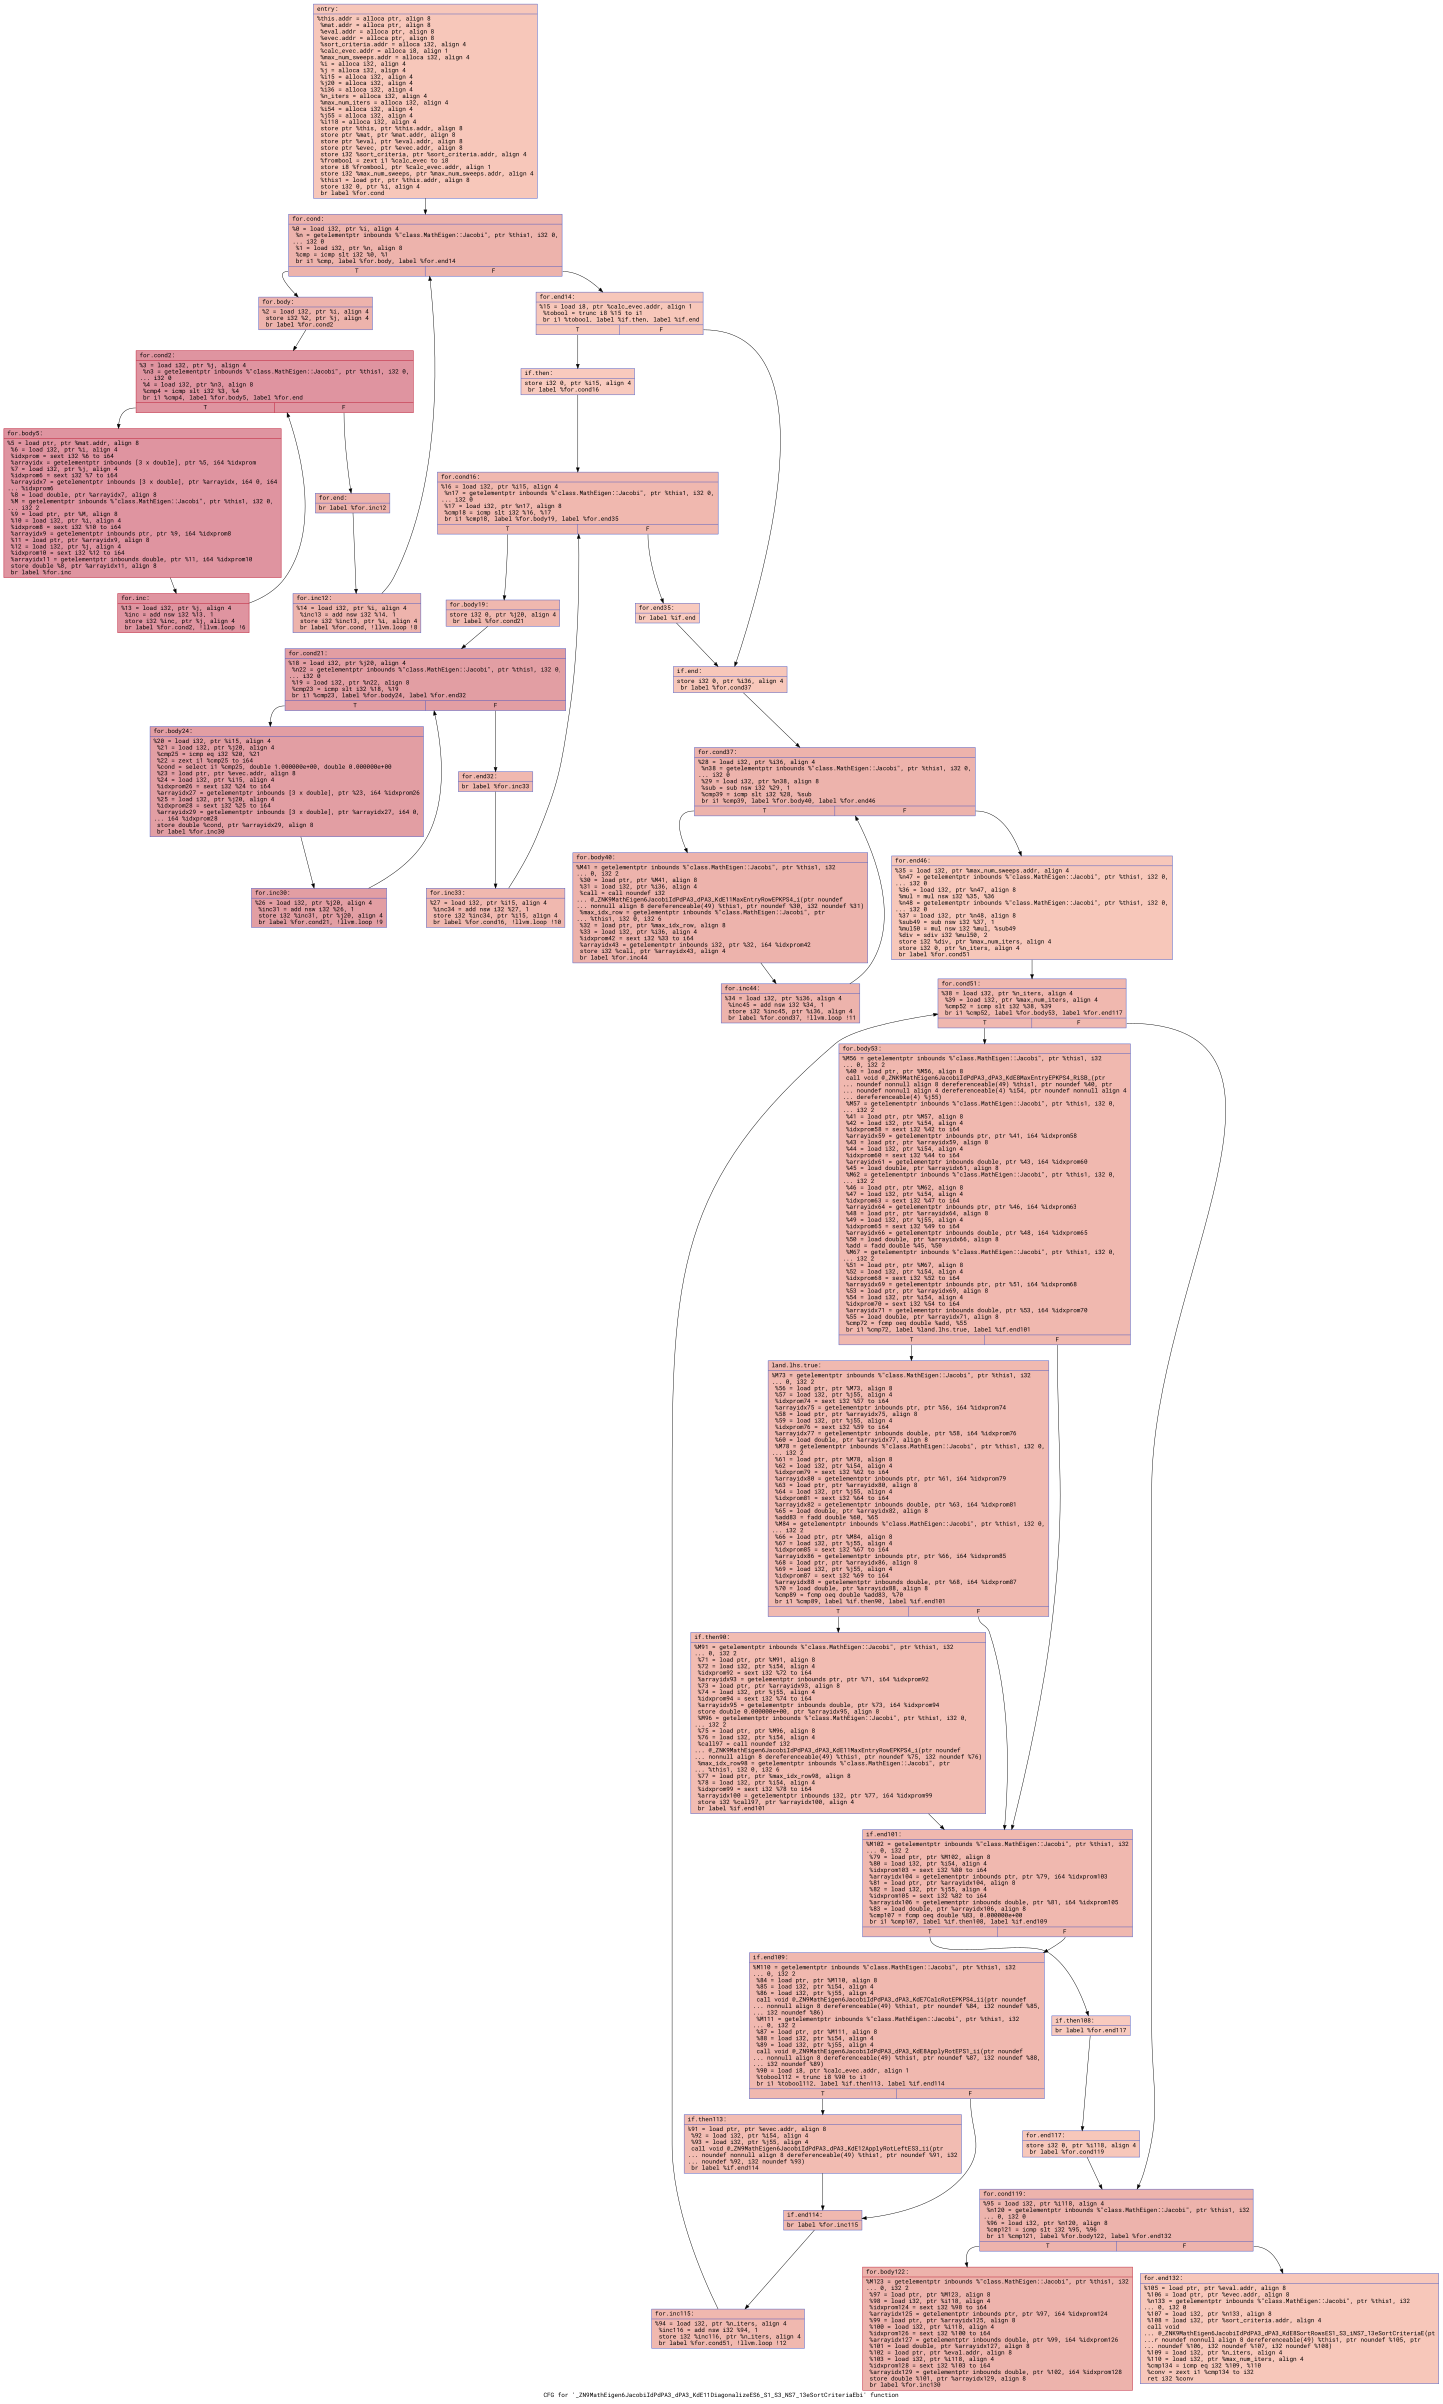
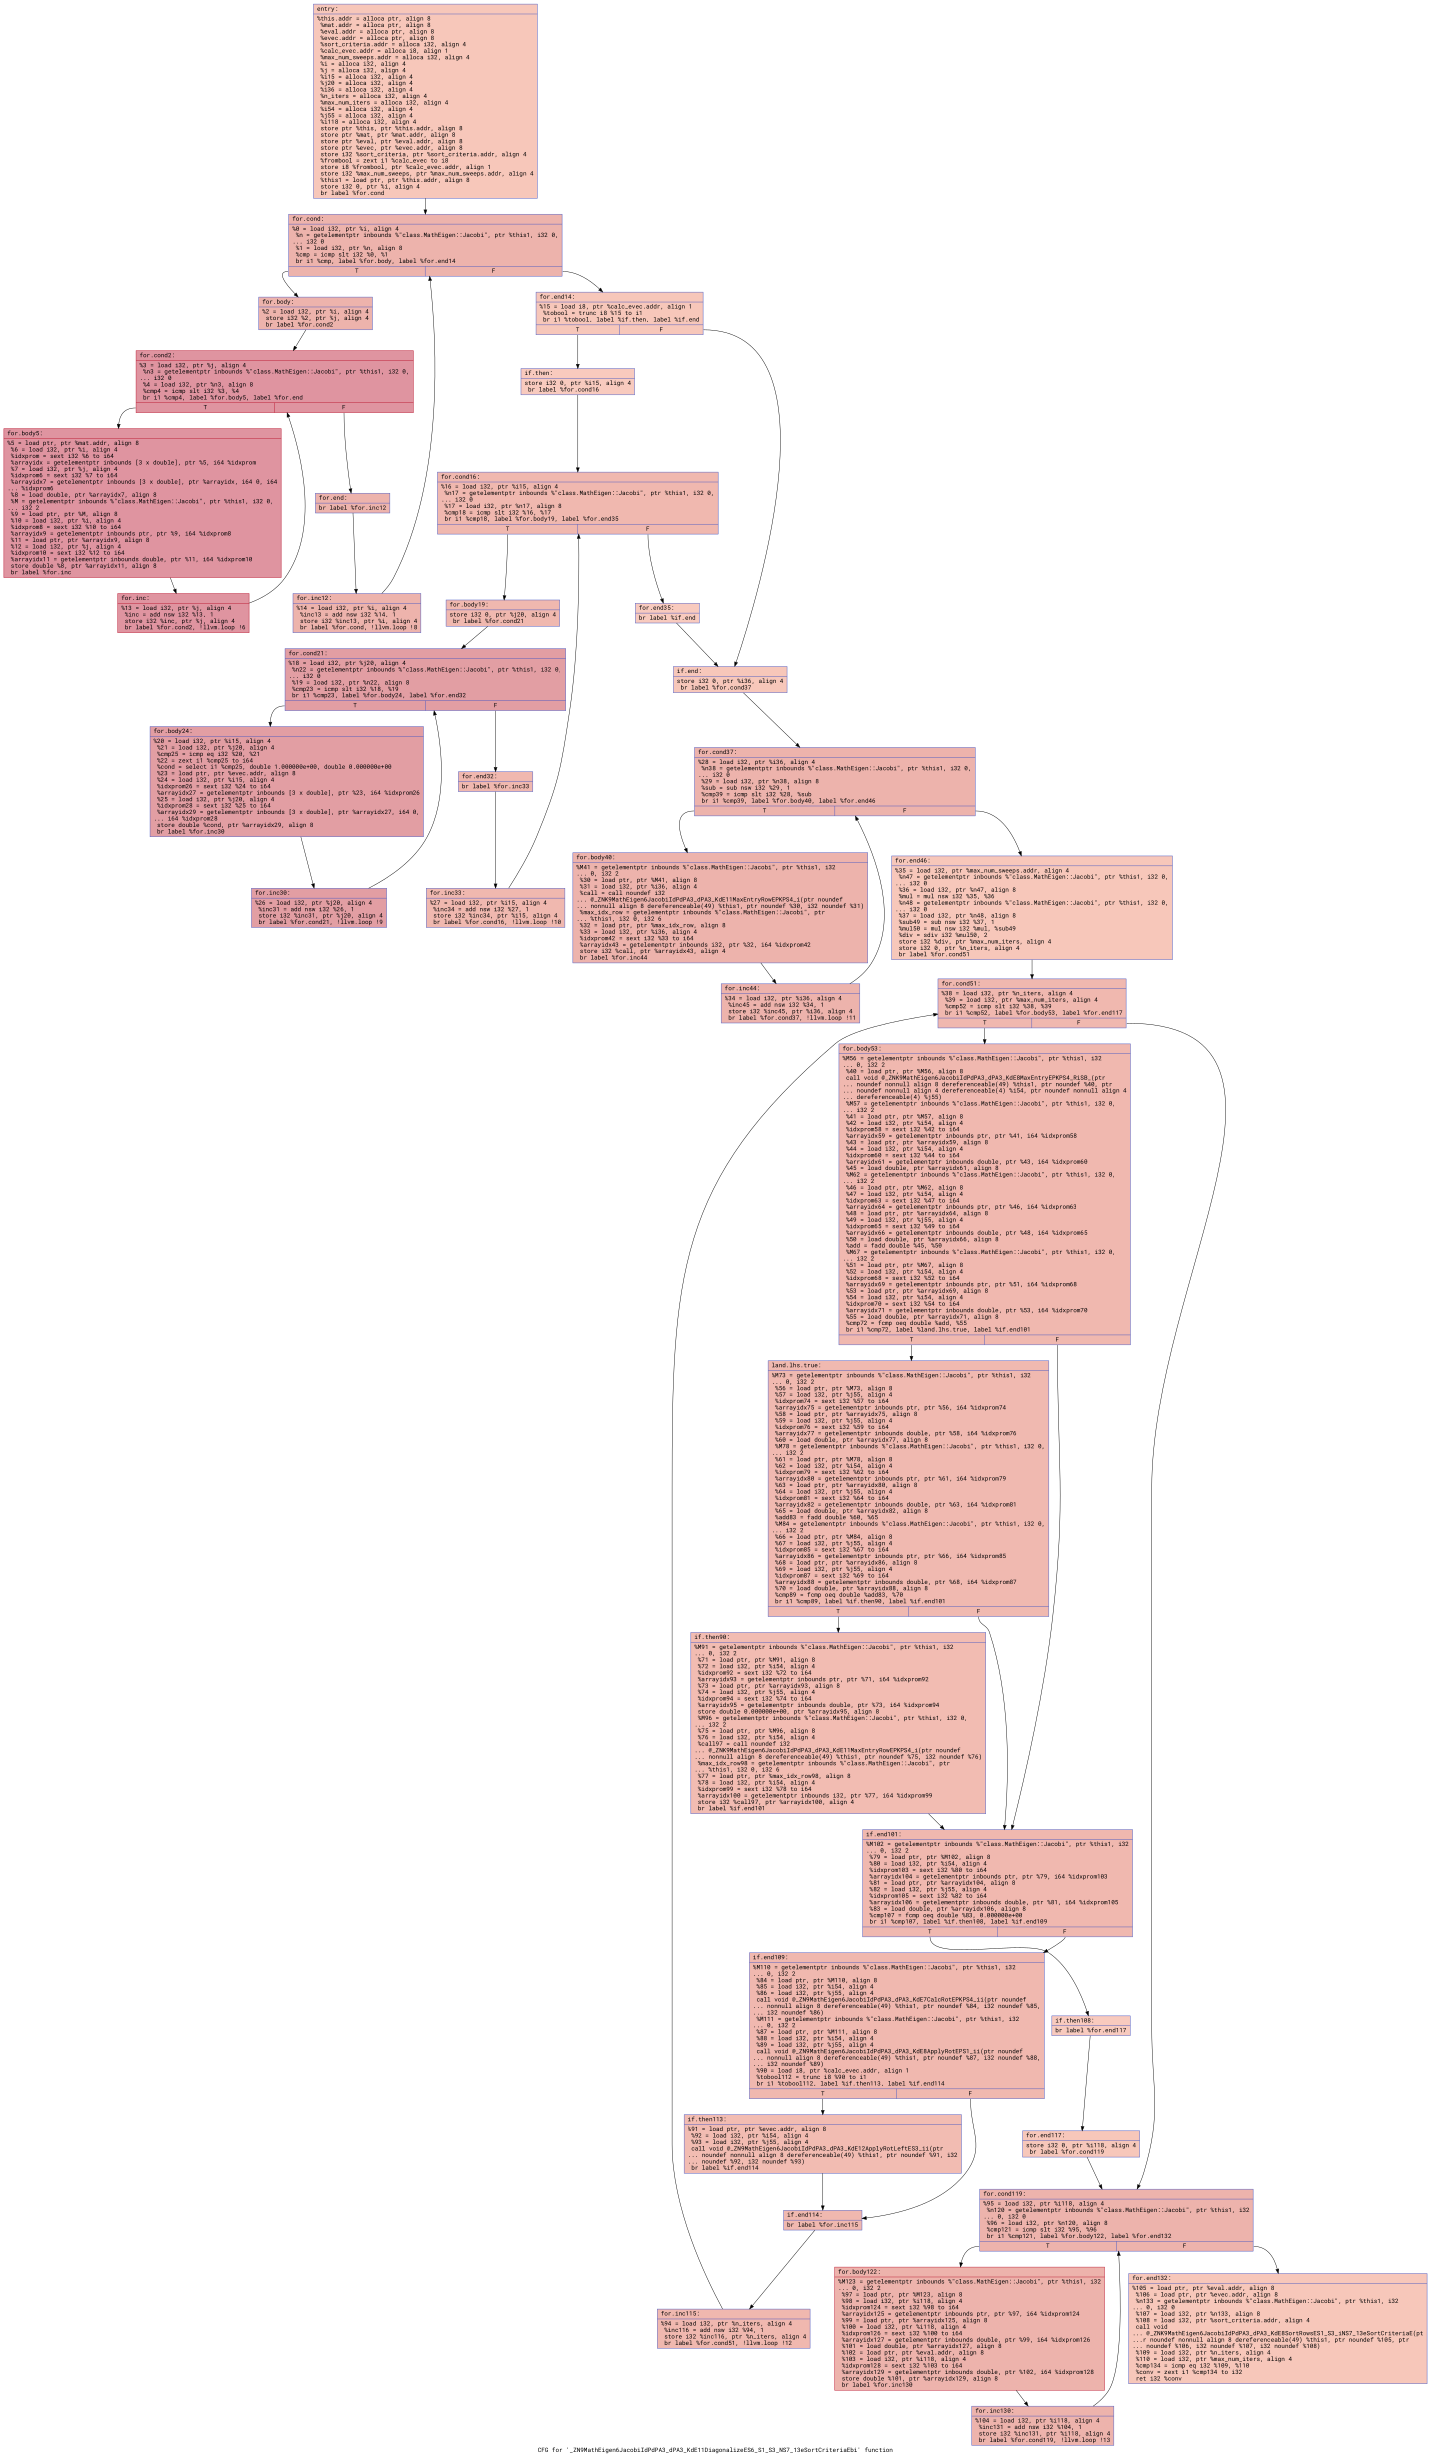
none -> (1043, 2426)
